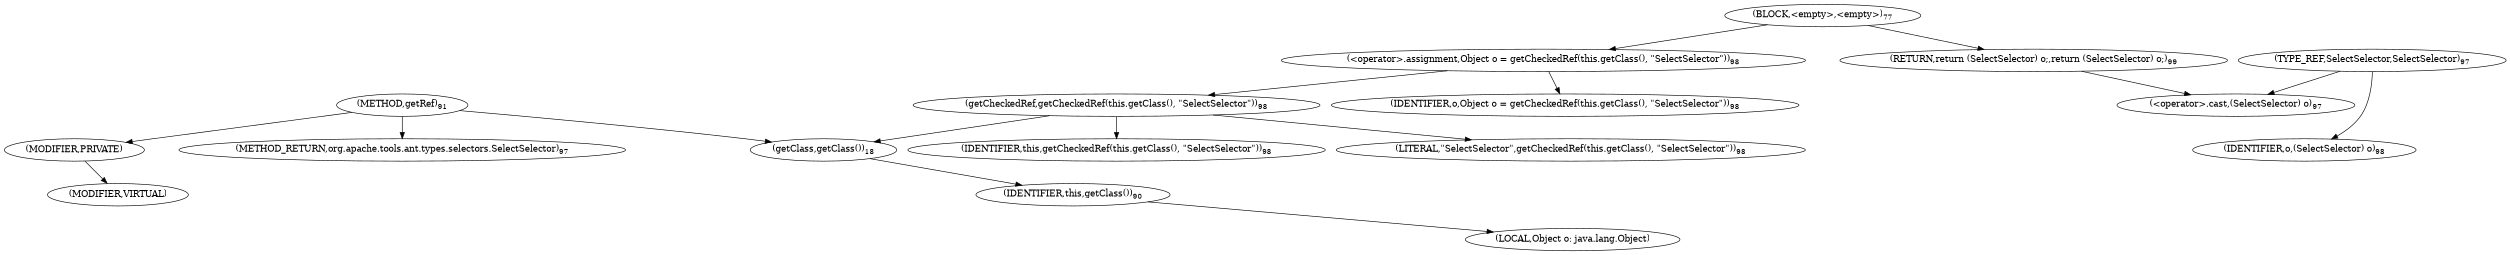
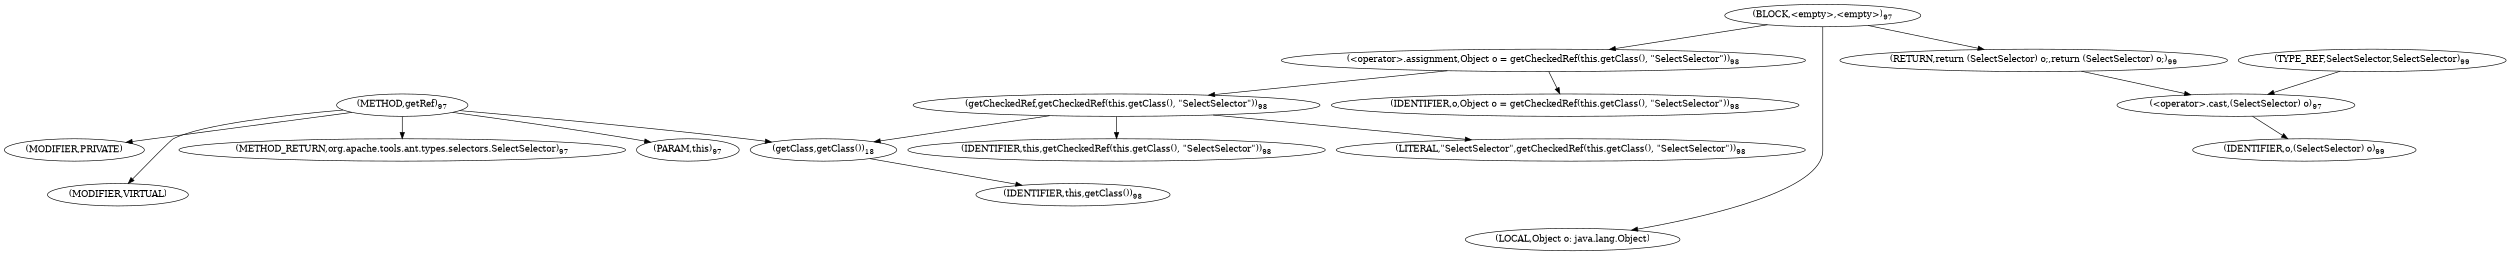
(1888, 15) -> (1888, 15)
(2465, 59) -> (2465, 59)
(443, 104) -> (443, 104)
(2365, 109) -> (2267, 126)
(2380, 149) -> (2380, 149)
none -> (688, 150)
(94, 170) -> (229, 124)
(1138, 194) -> (1138, 194)
(1317, 217) -> (1796, 182)
